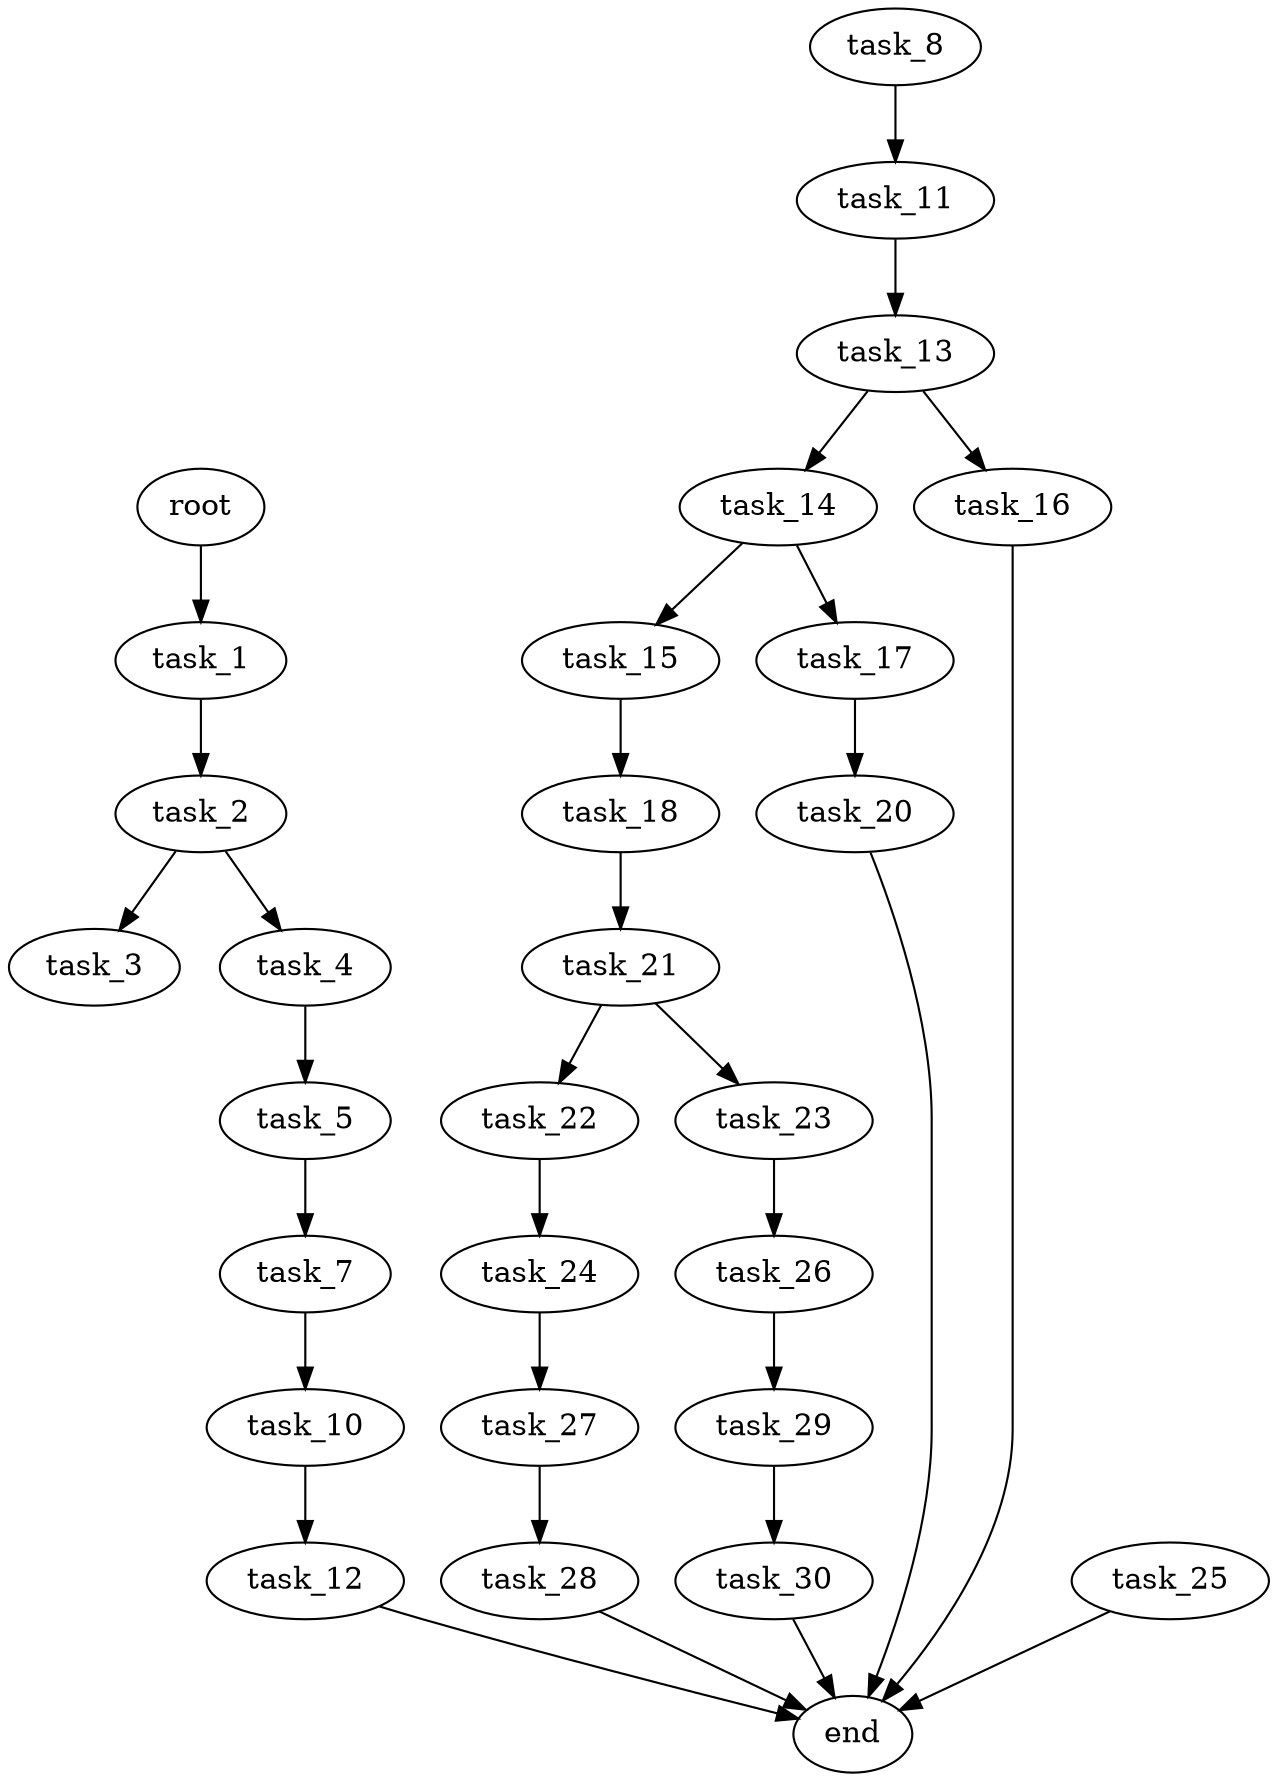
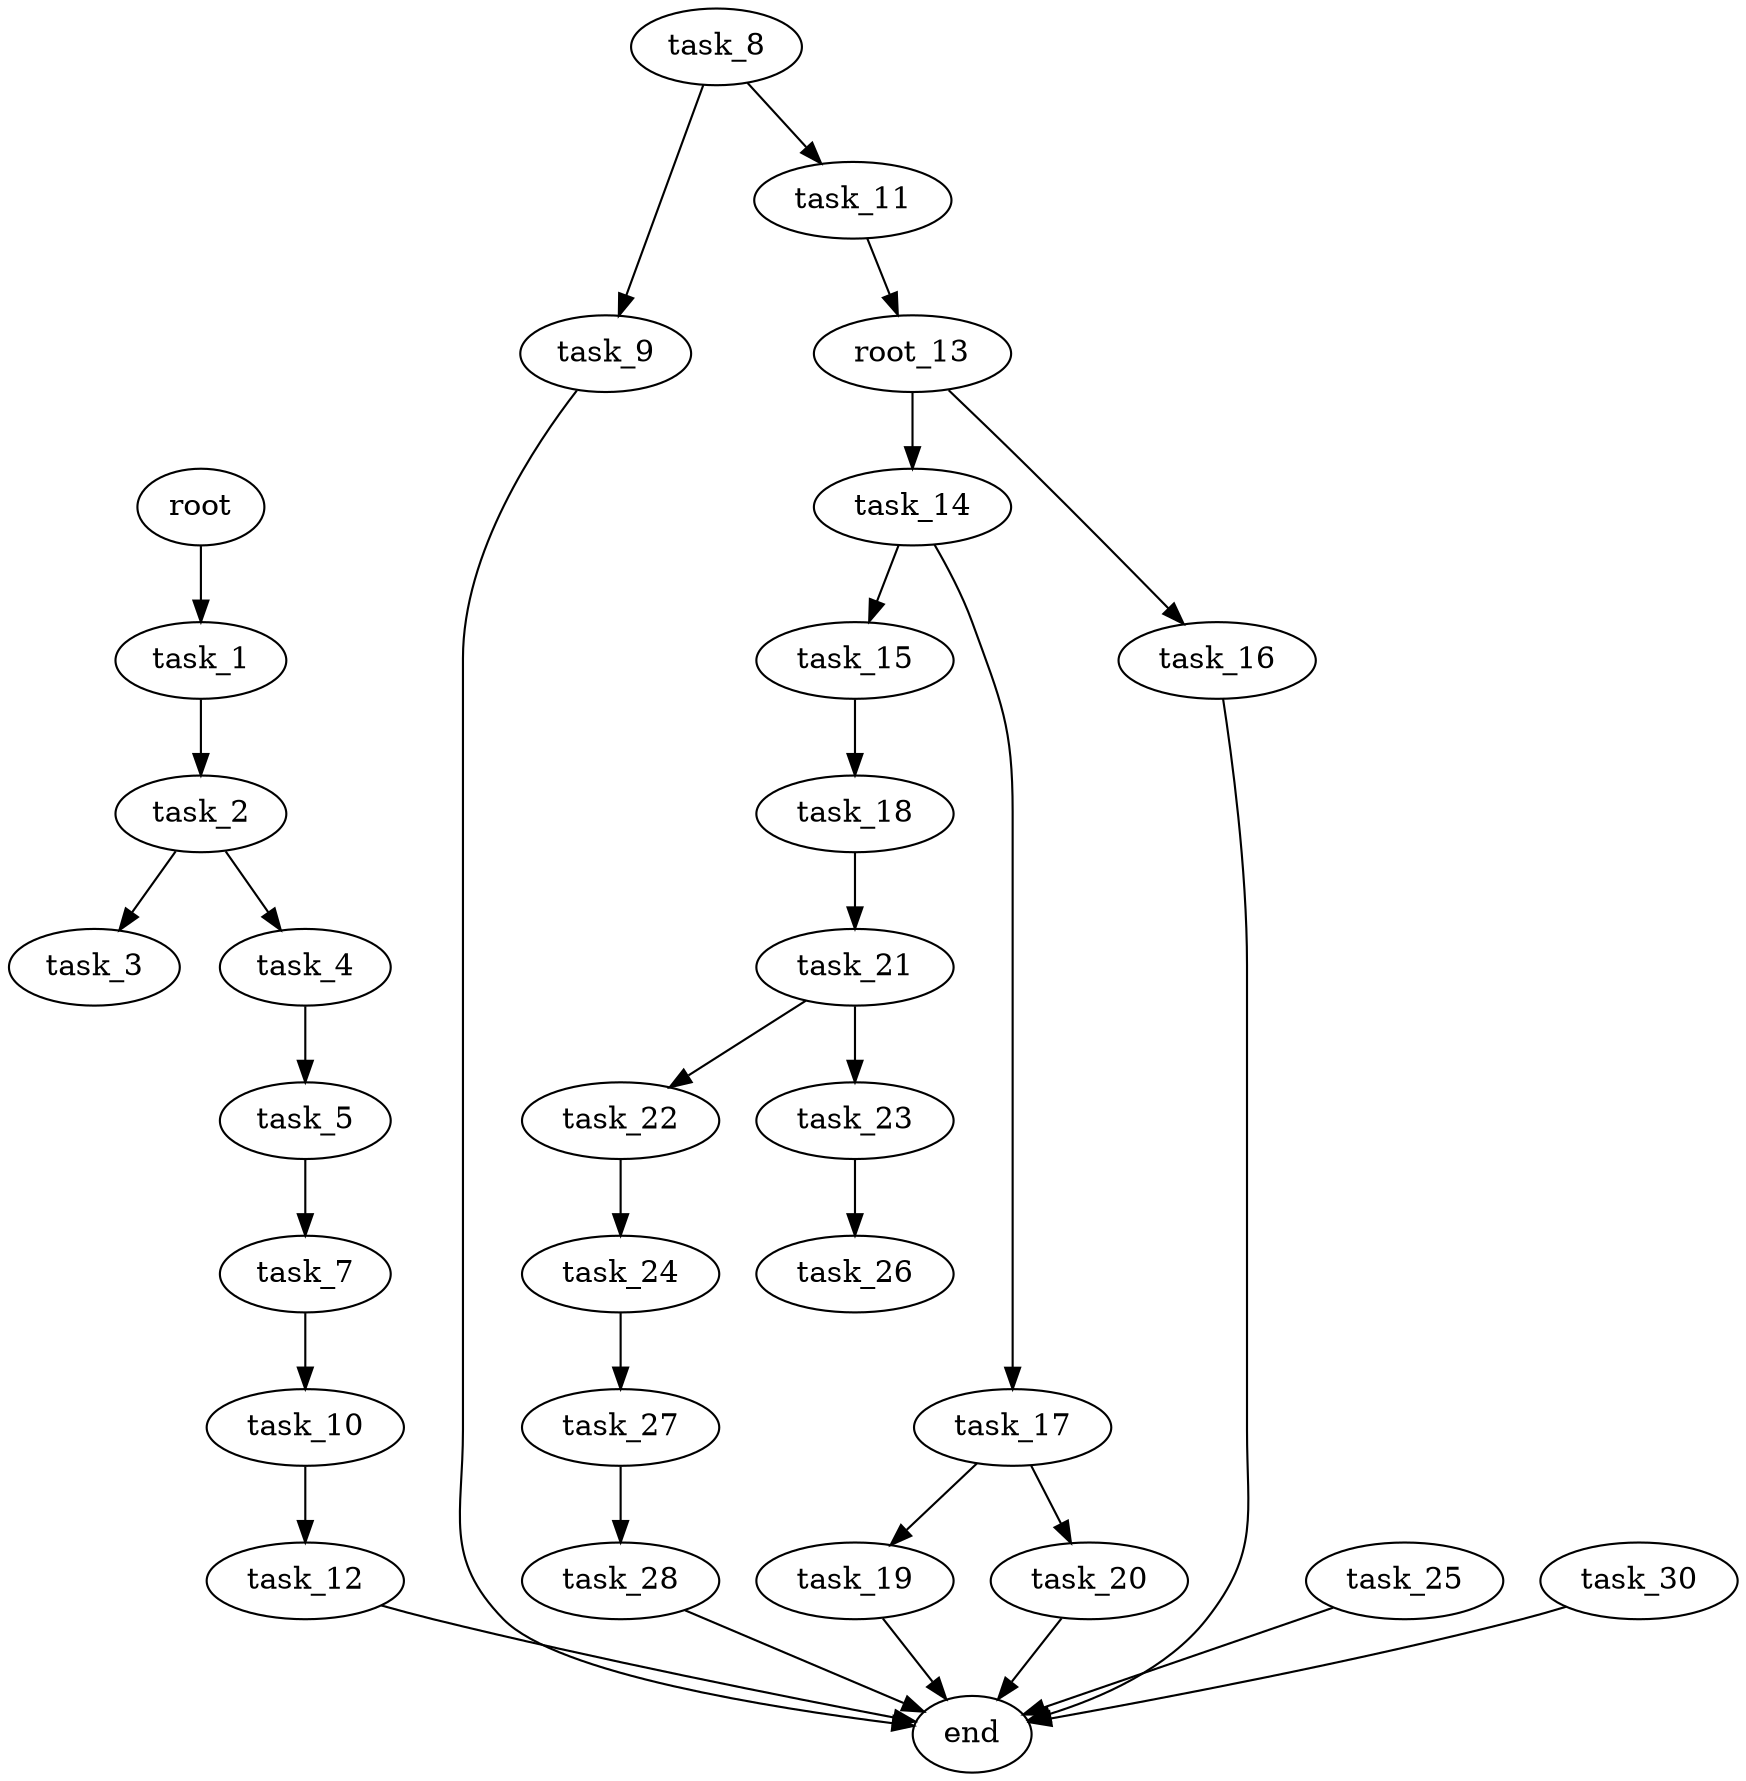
none -> (606, 354)
(895, 354) -> (913, 354)
(774, 1427) -> none
none -> (855, 1581)
